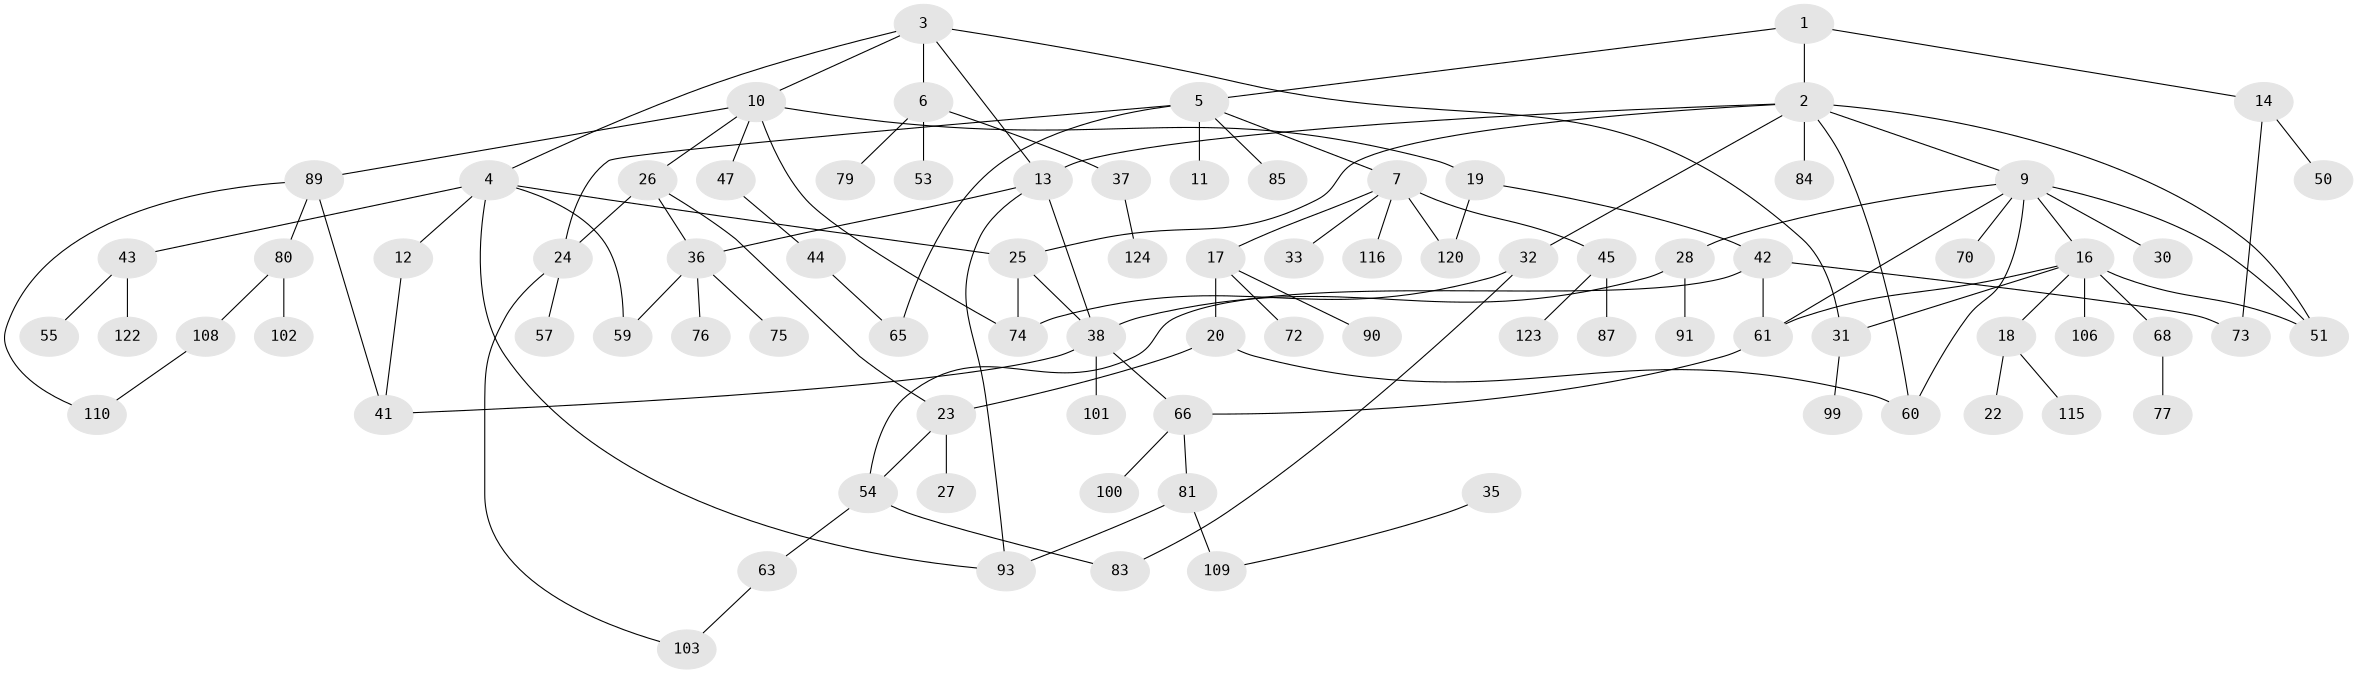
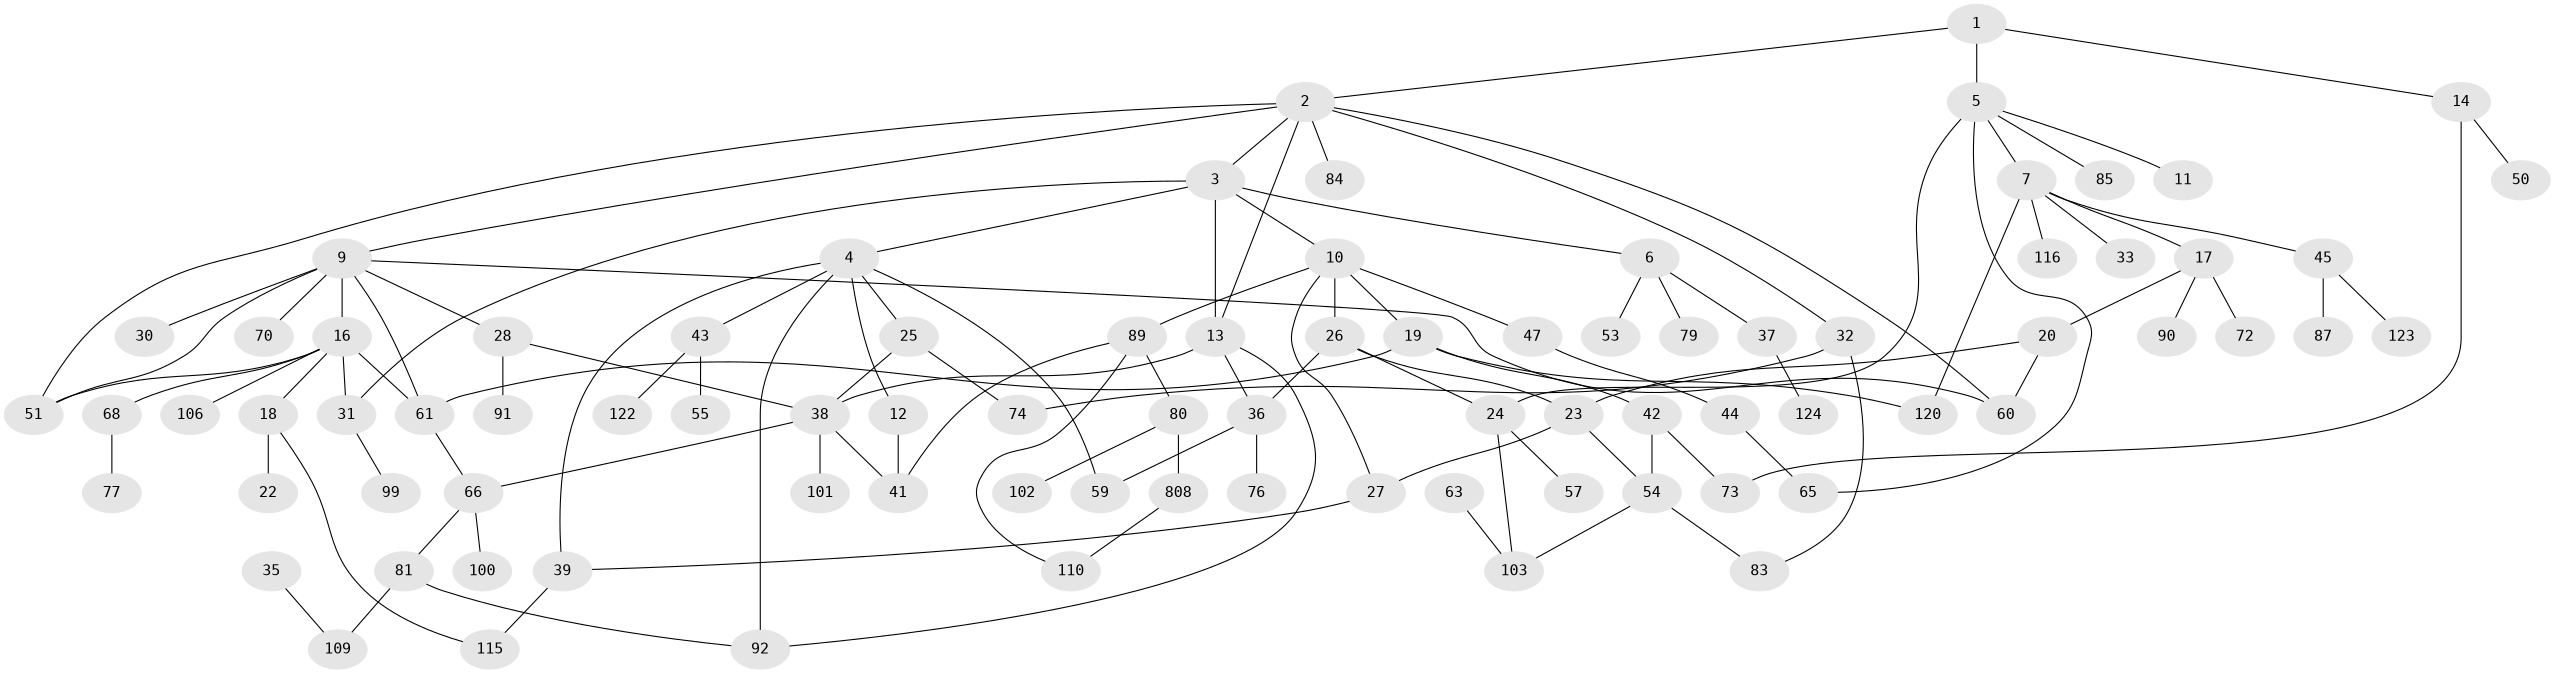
(1417, 143) -> (1260, 141)
(867, 246) -> (1312, 377)
(1763, 298) -> (895, 373)
(206, 337) -> (1178, 493)
(779, 337) -> none
(818, 532) -> (1583, 532)
none -> (563, 571)
(1006, 571) -> (760, 649)
